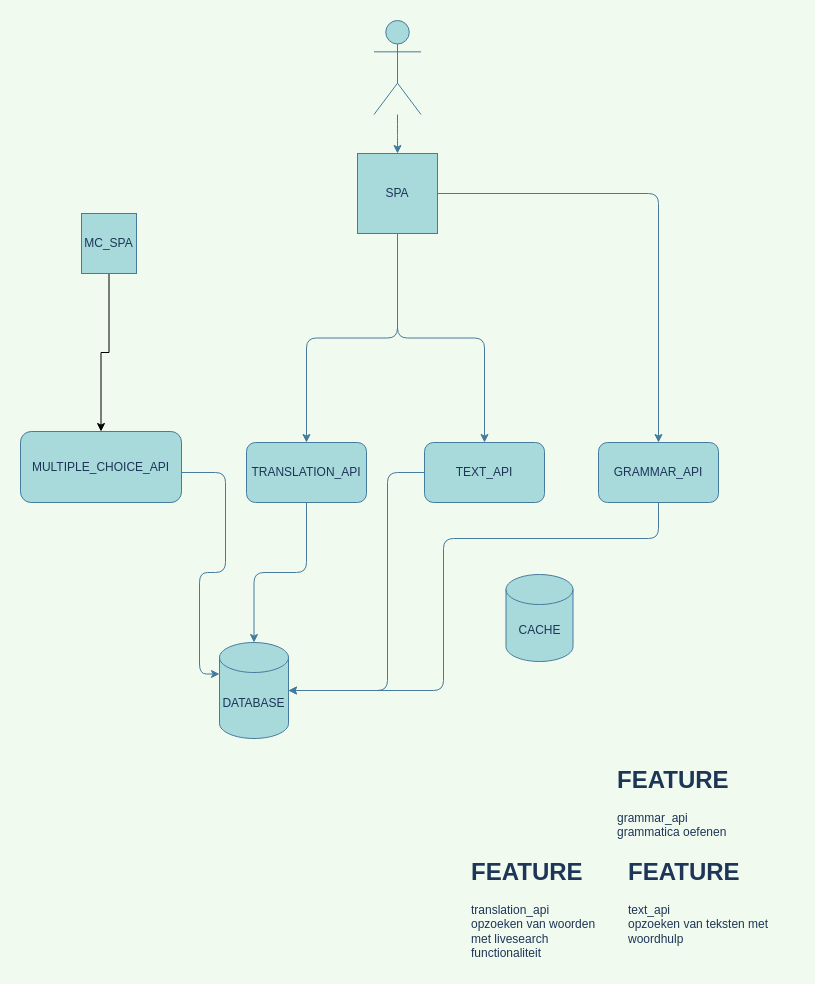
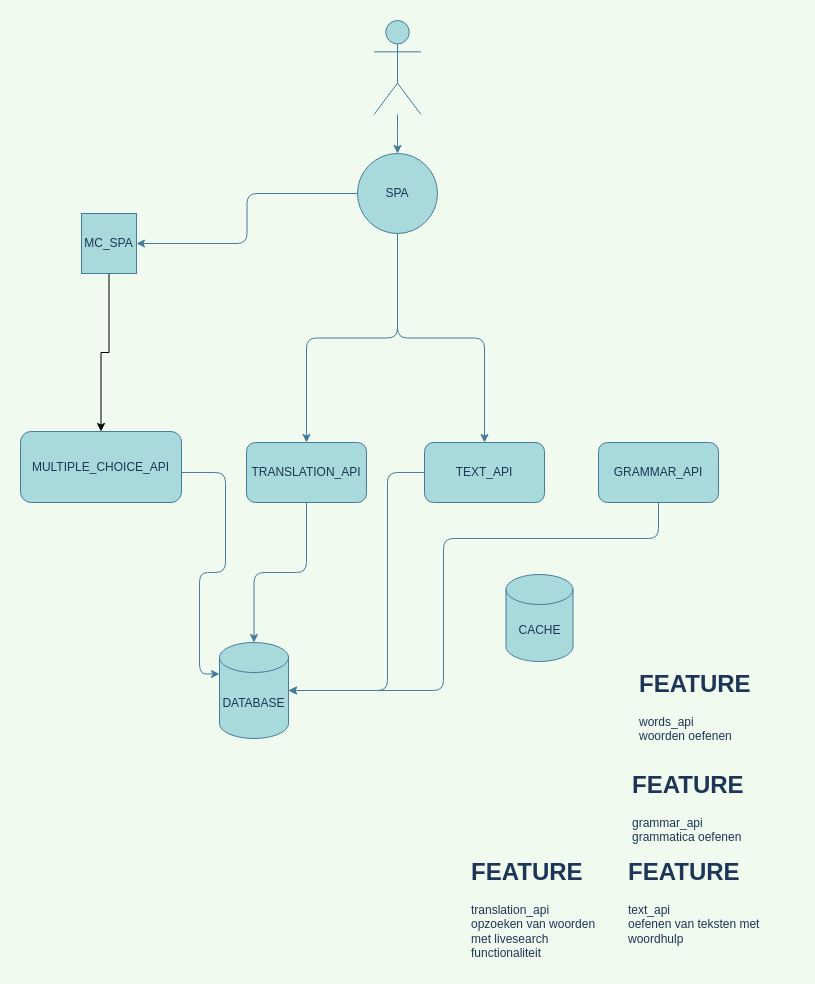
(398, 194) -> (398, 194)
(659, 209) -> (247, 216)
none -> (698, 704)
(676, 800) -> (691, 805)
(710, 871) -> (710, 871)
